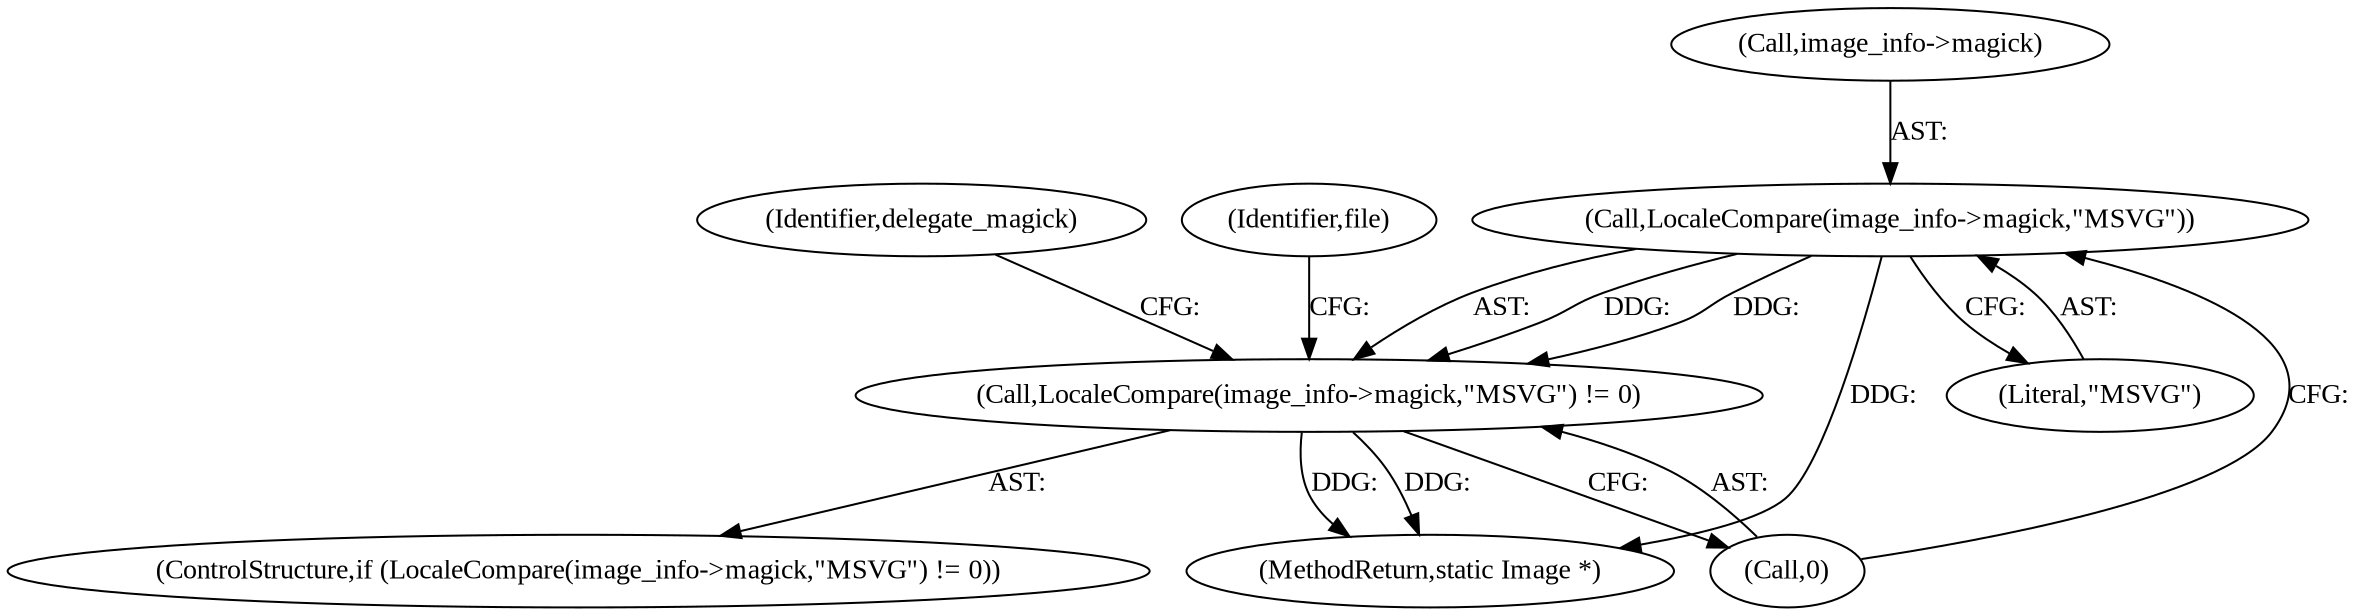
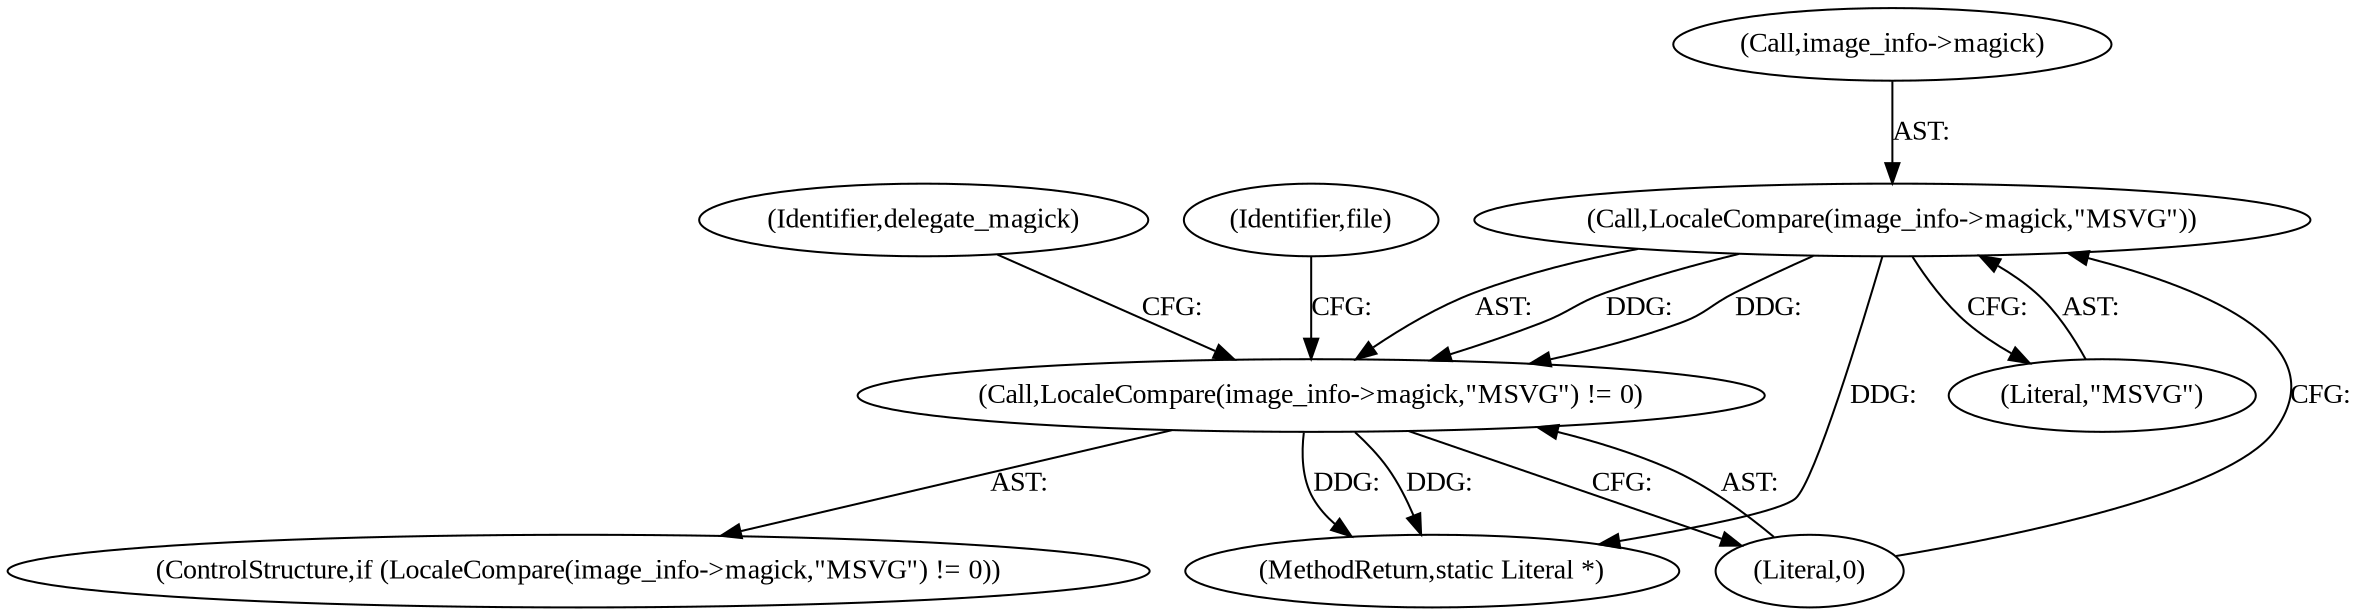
(1430, 571) -> (1432, 571)
(1787, 571) -> (1810, 571)
